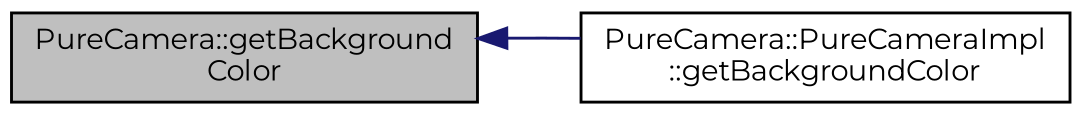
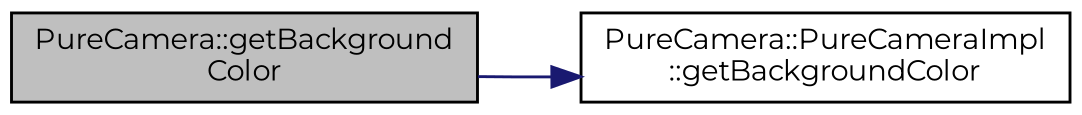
(544, 38) -> (515, 77)
